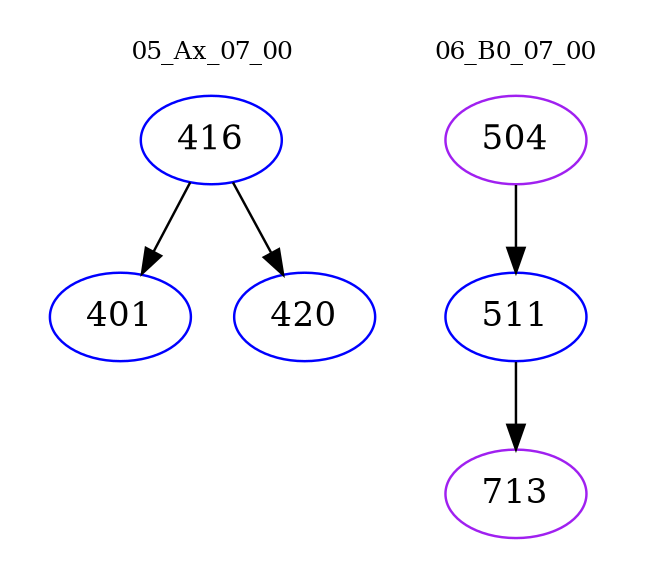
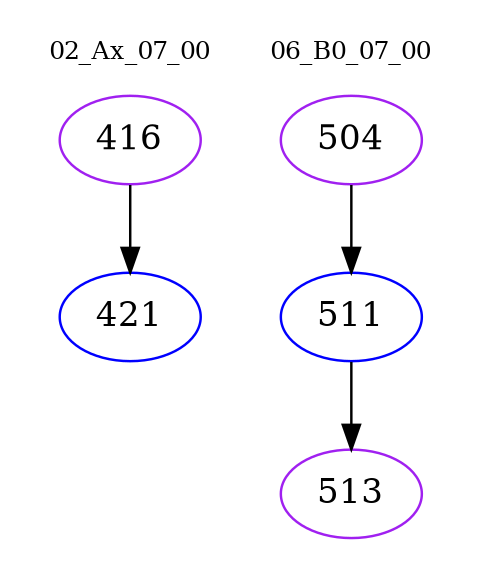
(213, 53) -> (130, 53)
(211, 140) -> (130, 140)
(120, 317) -> (130, 317)
(305, 317) -> none
(516, 494) -> (351, 494)
